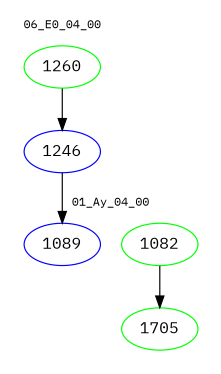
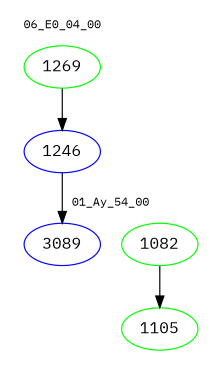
(62, 67) -> (62, 67)
(111, 203) -> (111, 203)
(62, 244) -> (62, 244)
(160, 329) -> (160, 329)
